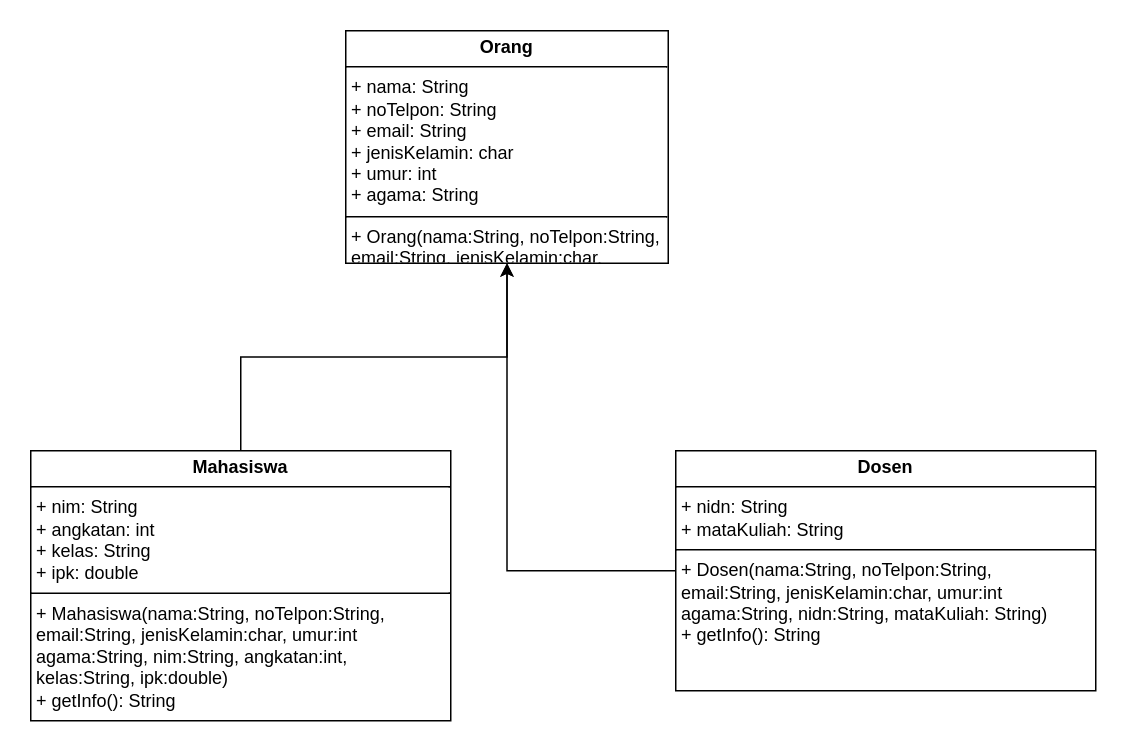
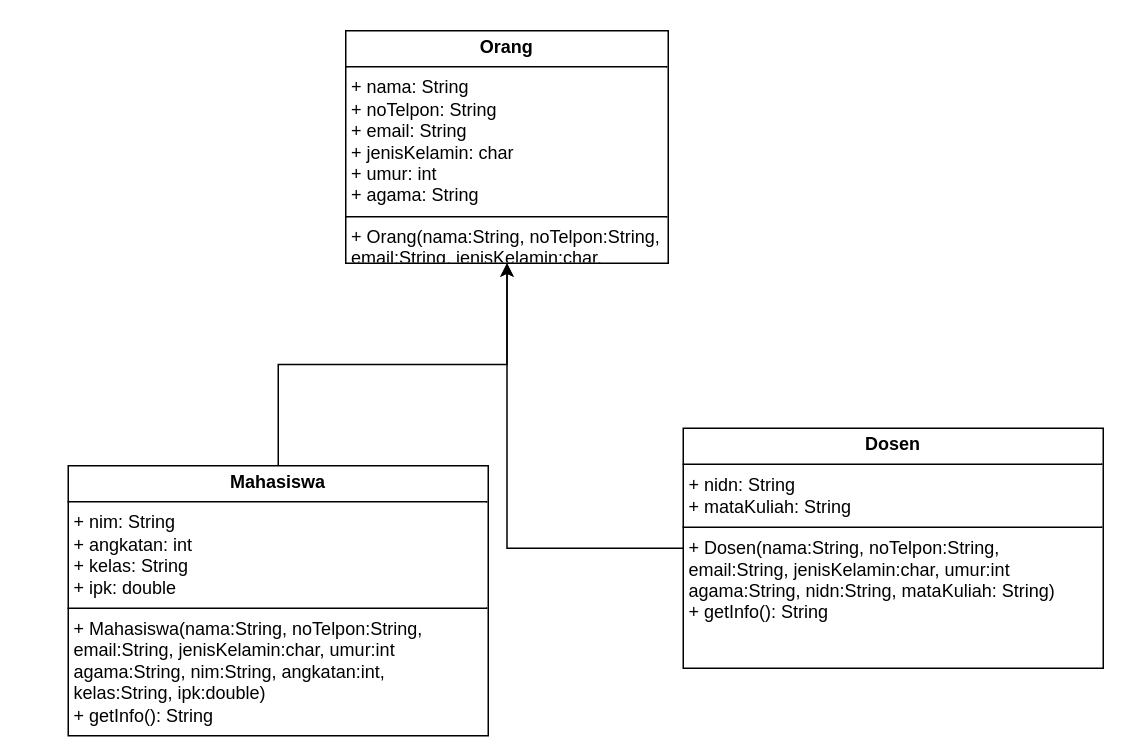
(886, 571) -> (893, 548)
(241, 586) -> (278, 601)
